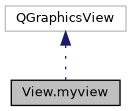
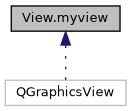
(66, 63) -> (66, 63)
